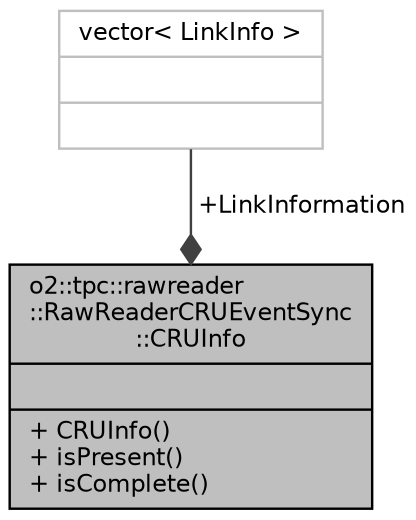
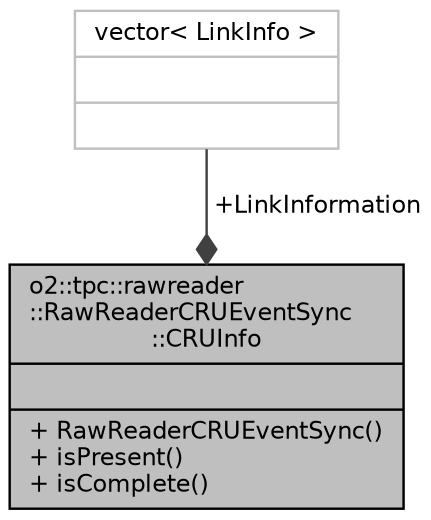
(100, 431) -> (207, 431)
